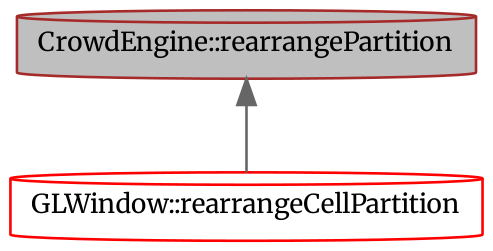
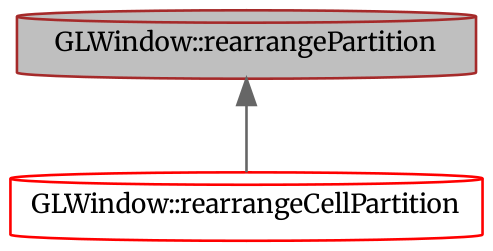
(246, 45) -> (246, 45)
